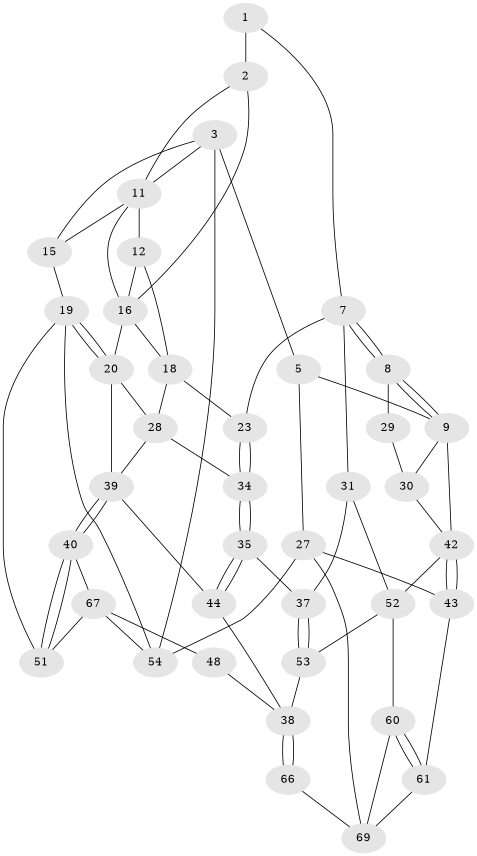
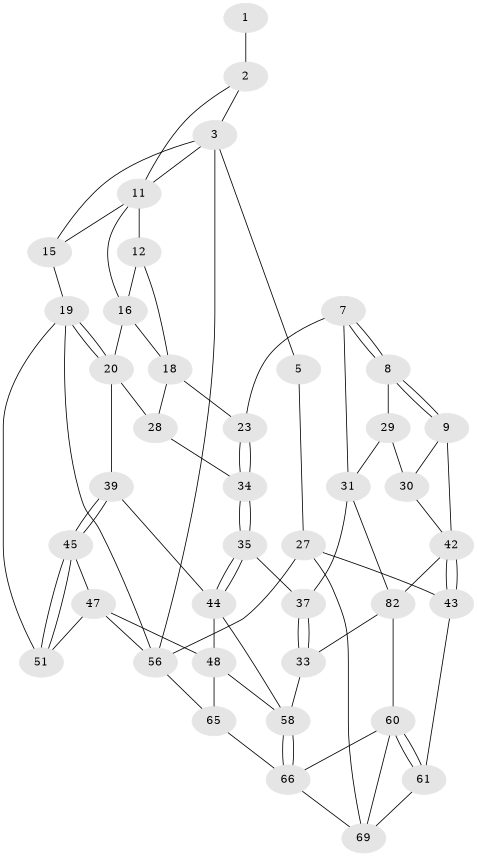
(333, 149) -> none
(220, 201) -> (230, 106)
(374, 397) -> none
(133, 457) -> none
none -> (368, 457)
(71, 545) -> (71, 545)
(94, 604) -> (94, 604)
(393, 604) -> (393, 604)
none -> (214, 627)
(155, 663) -> (155, 663)
(304, 663) -> (304, 663)
none -> (214, 721)
(288, 721) -> (288, 721)
none -> (341, 750)
